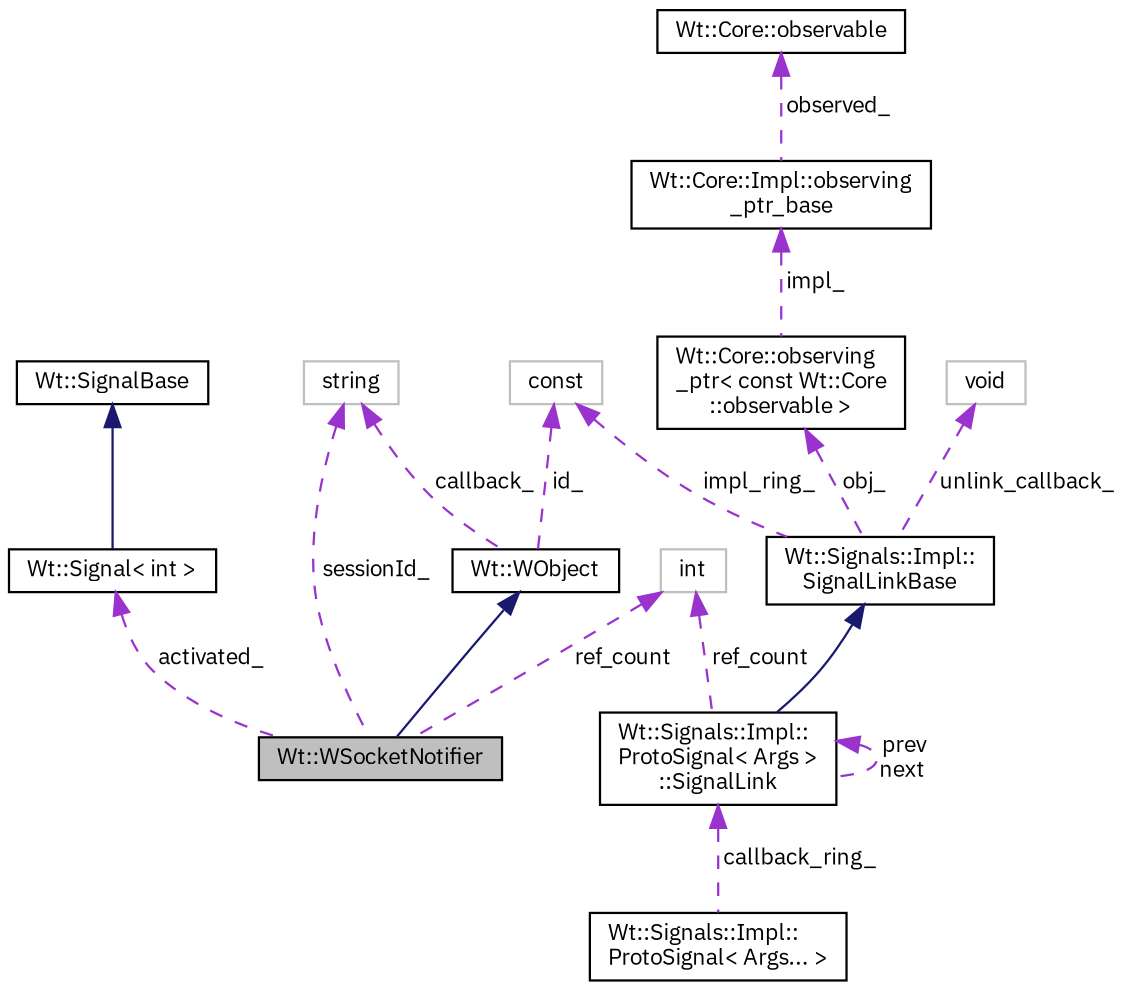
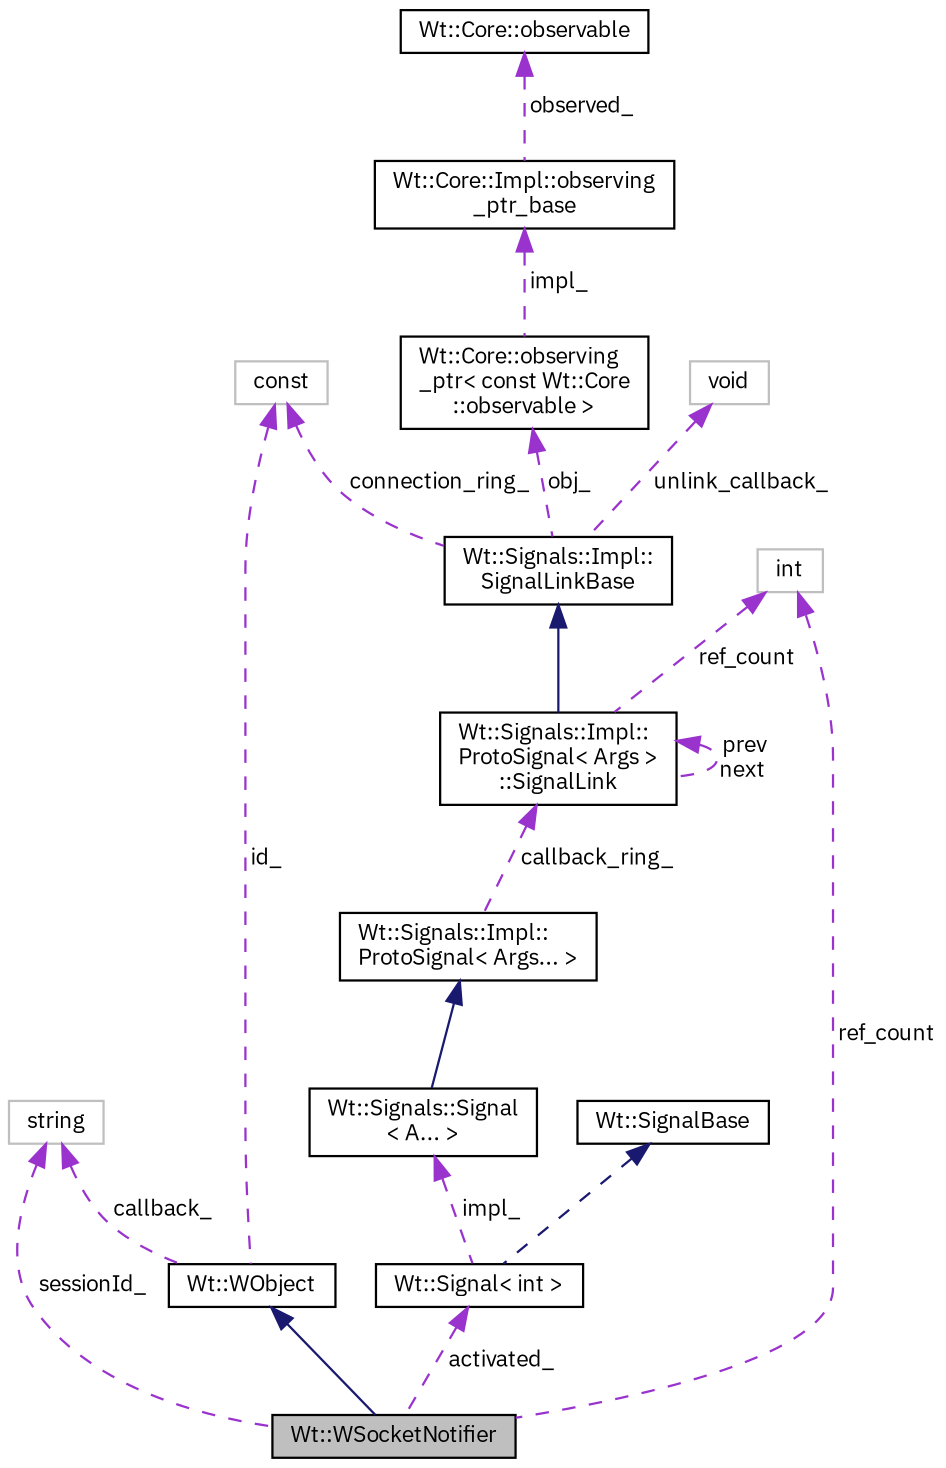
(758, 483) -> (438, 483)
(113, 489) -> (568, 1211)
none -> (423, 1122)
